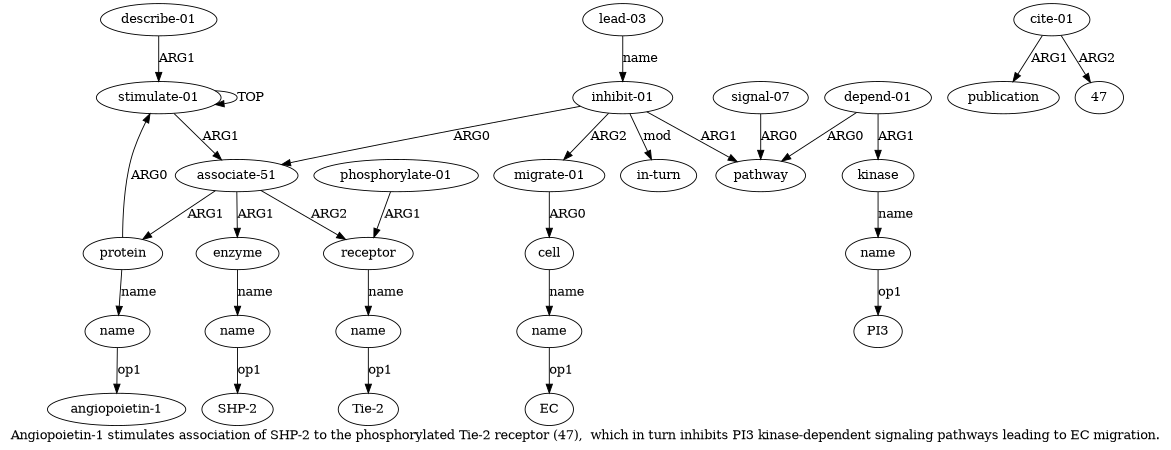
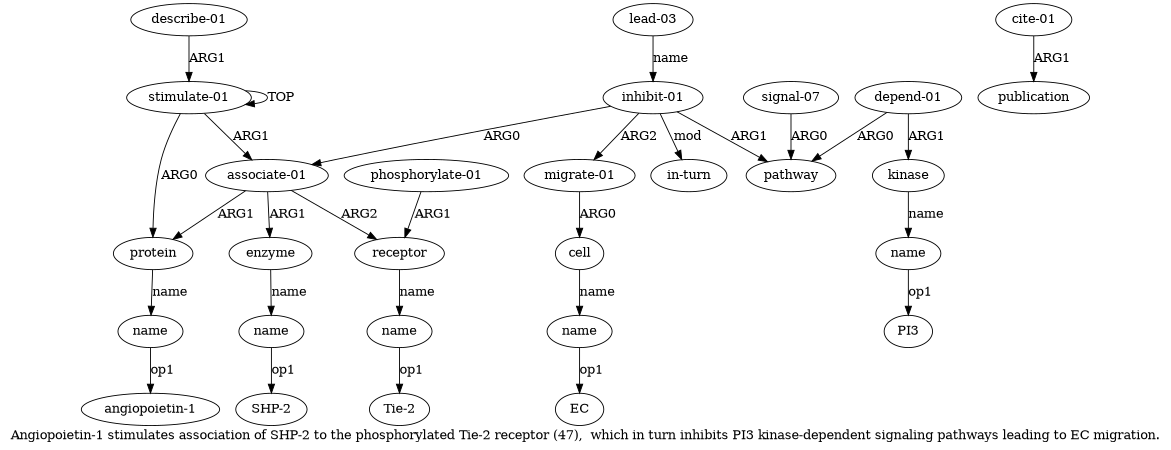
(1099, 98) -> none
(237, 176) -> (267, 176)
(127, 178) -> (159, 169)
